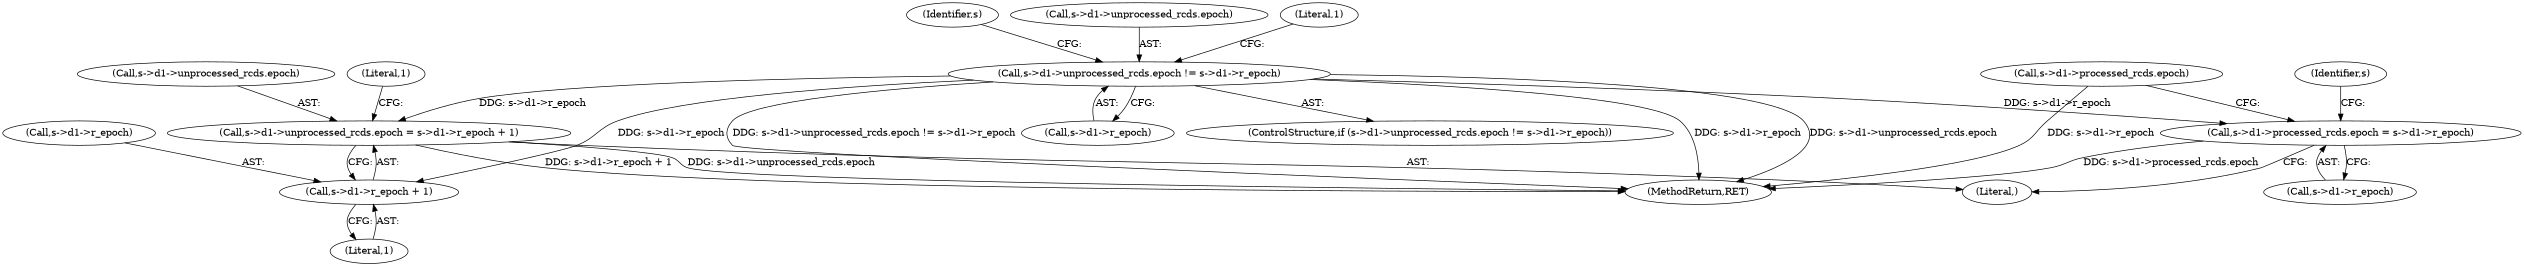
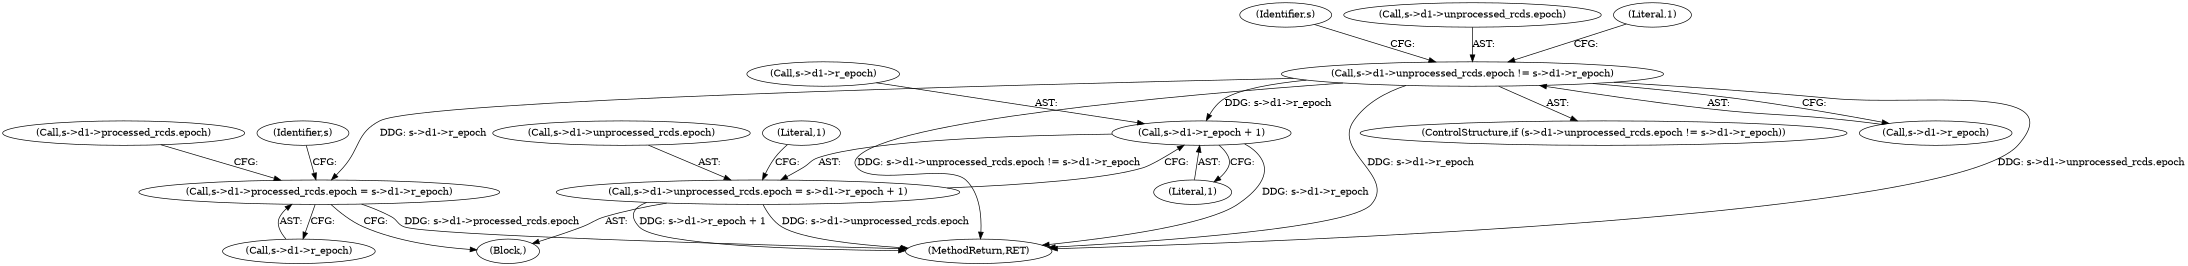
(676, 83) -> none
(1941, 165) -> (1184, 224)
(1997, 192) -> (508, 251)
